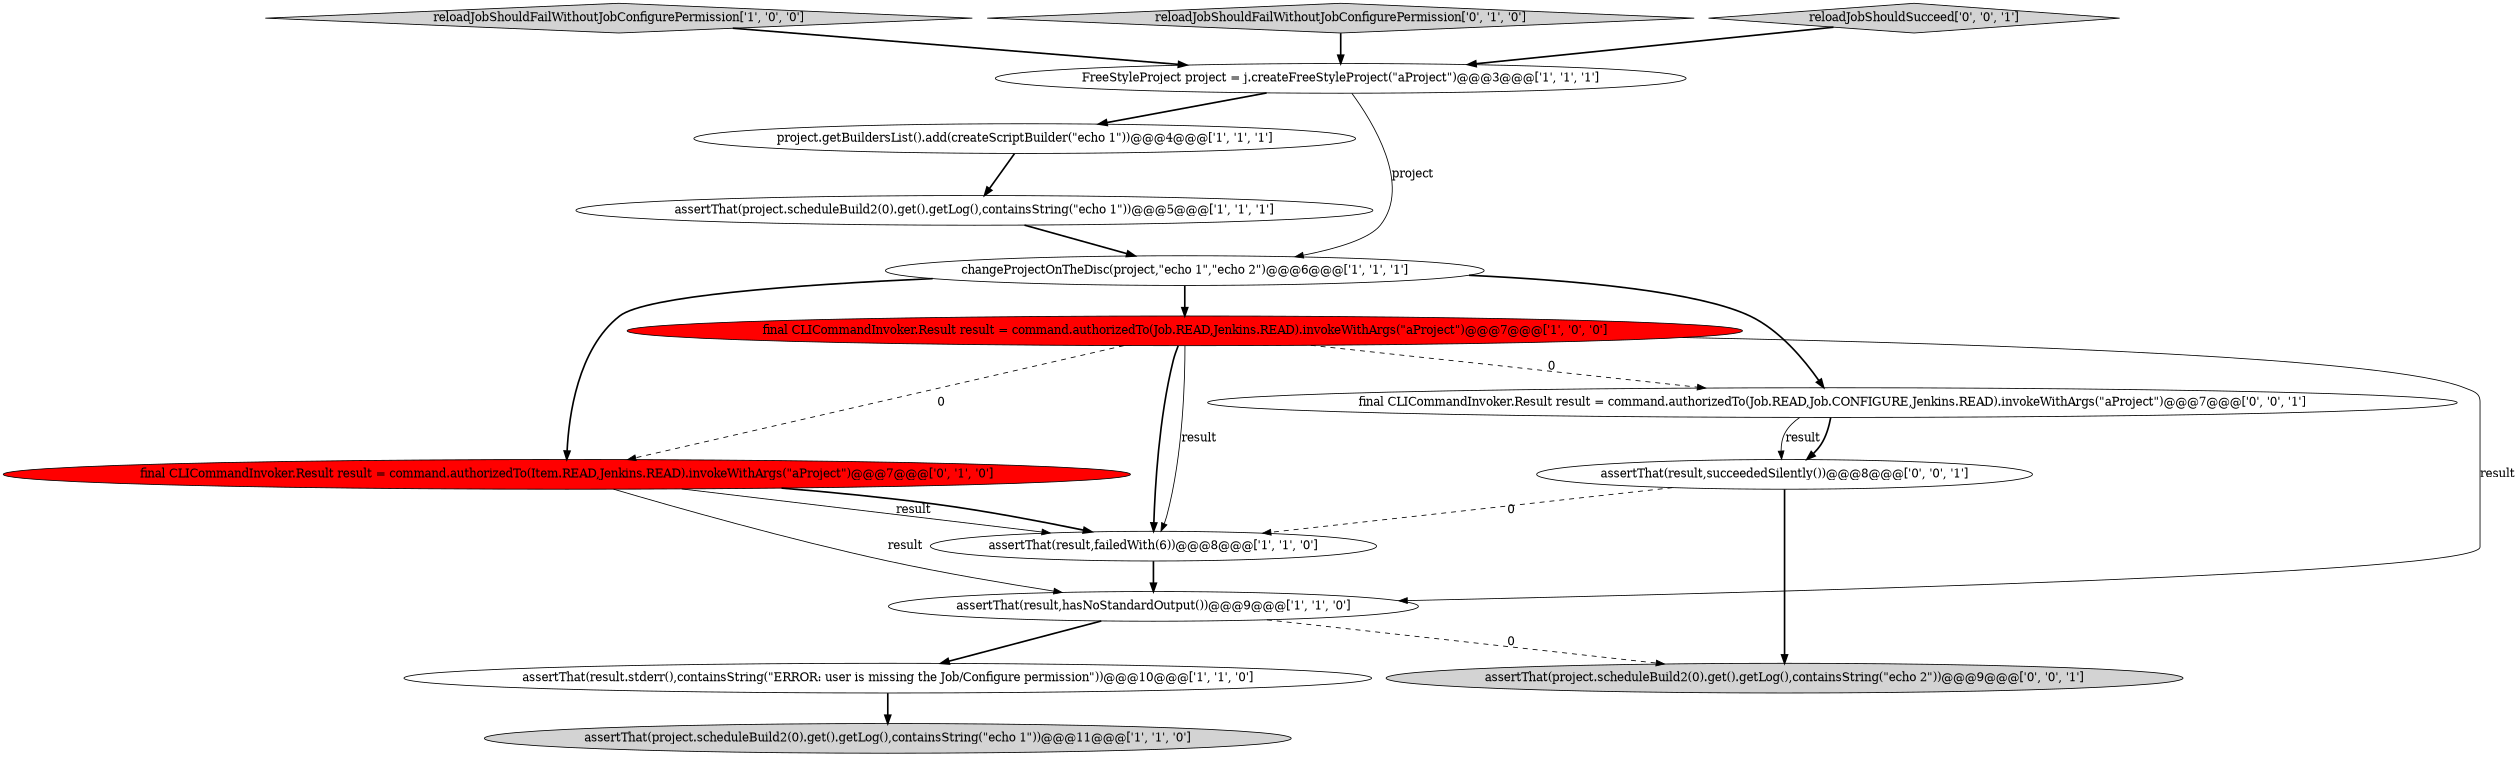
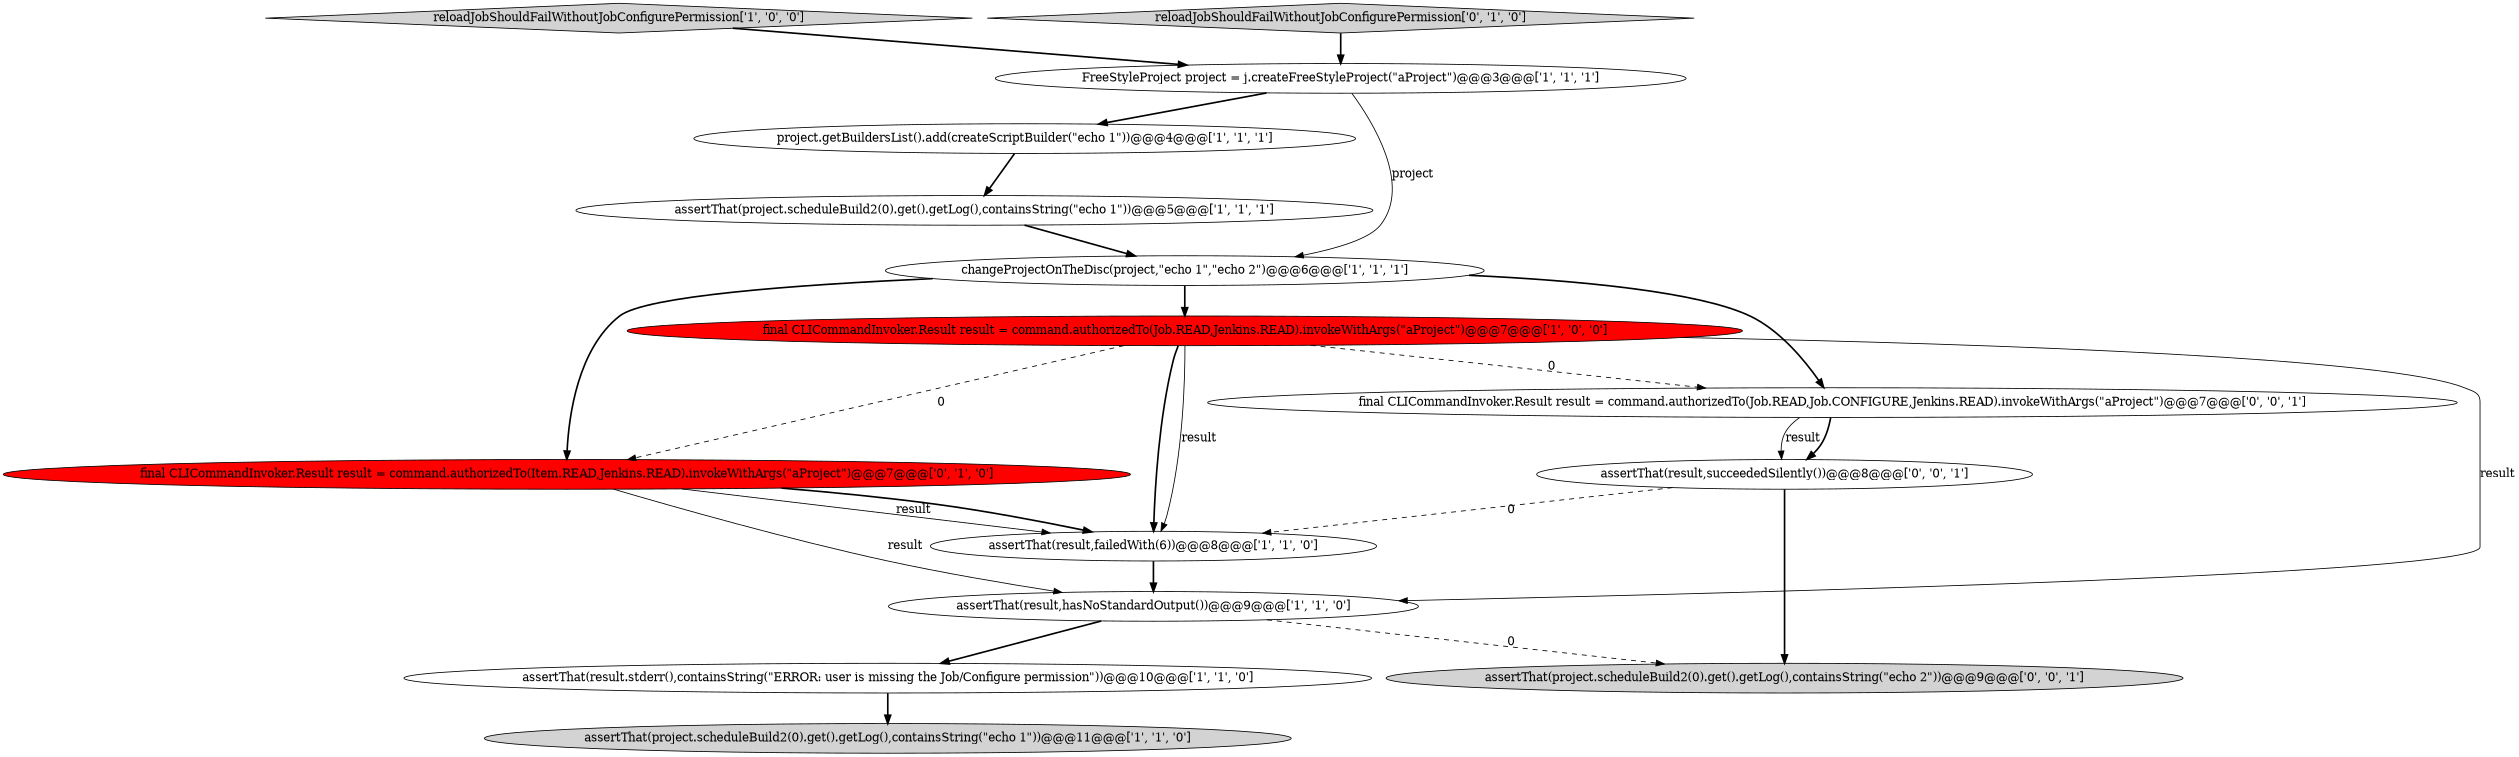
(1914, 18) -> none
